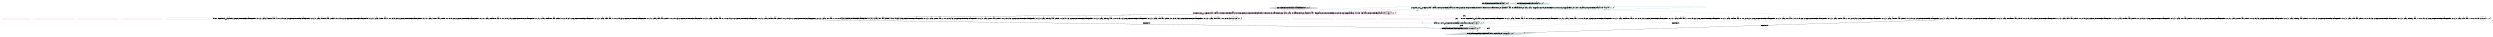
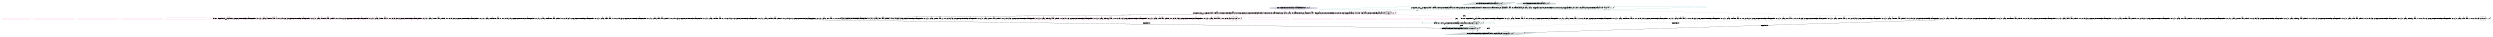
(1495, 4) -> (1489, 4)
